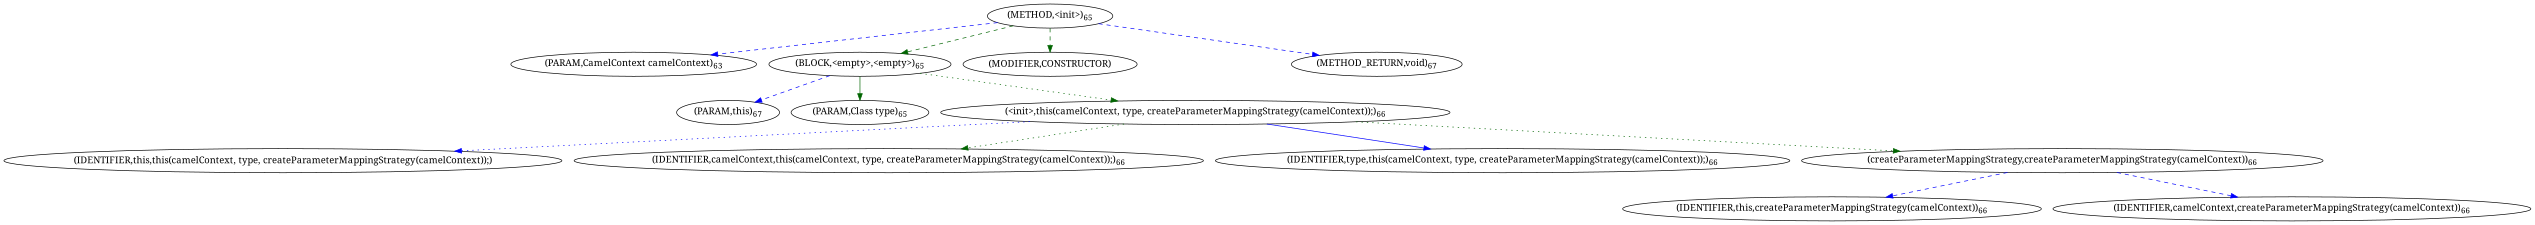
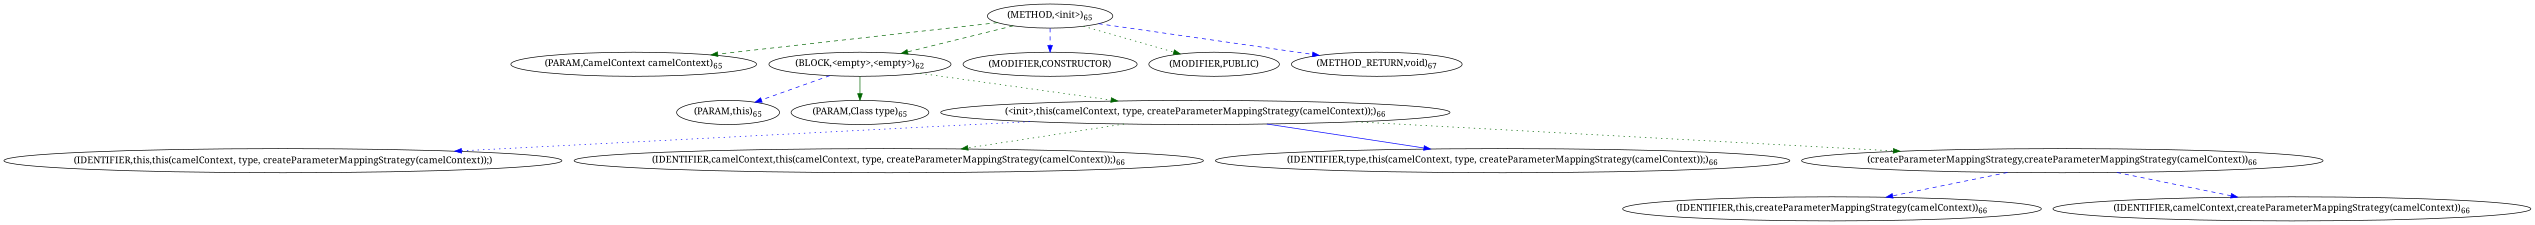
(1050, 37) -> (1050, 37)
(858, 38) -> (858, 38)
(718, 63) -> (718, 63)
(920, 63) -> (920, 63)
none -> (1214, 64)
(758, 111) -> (758, 111)
